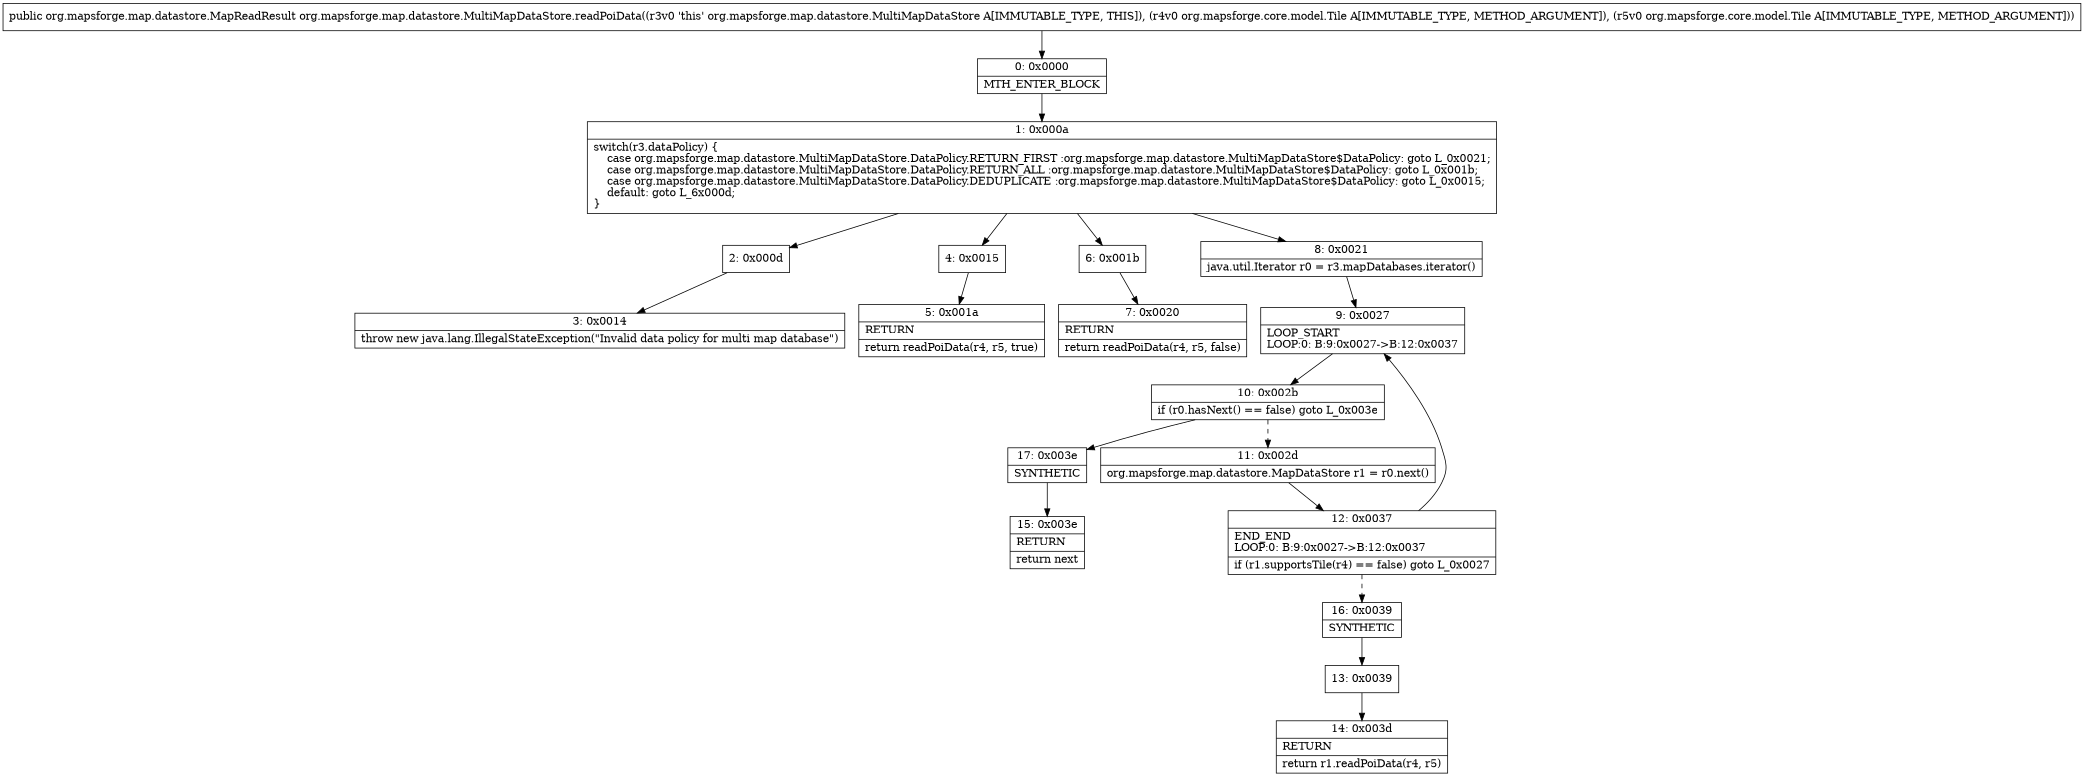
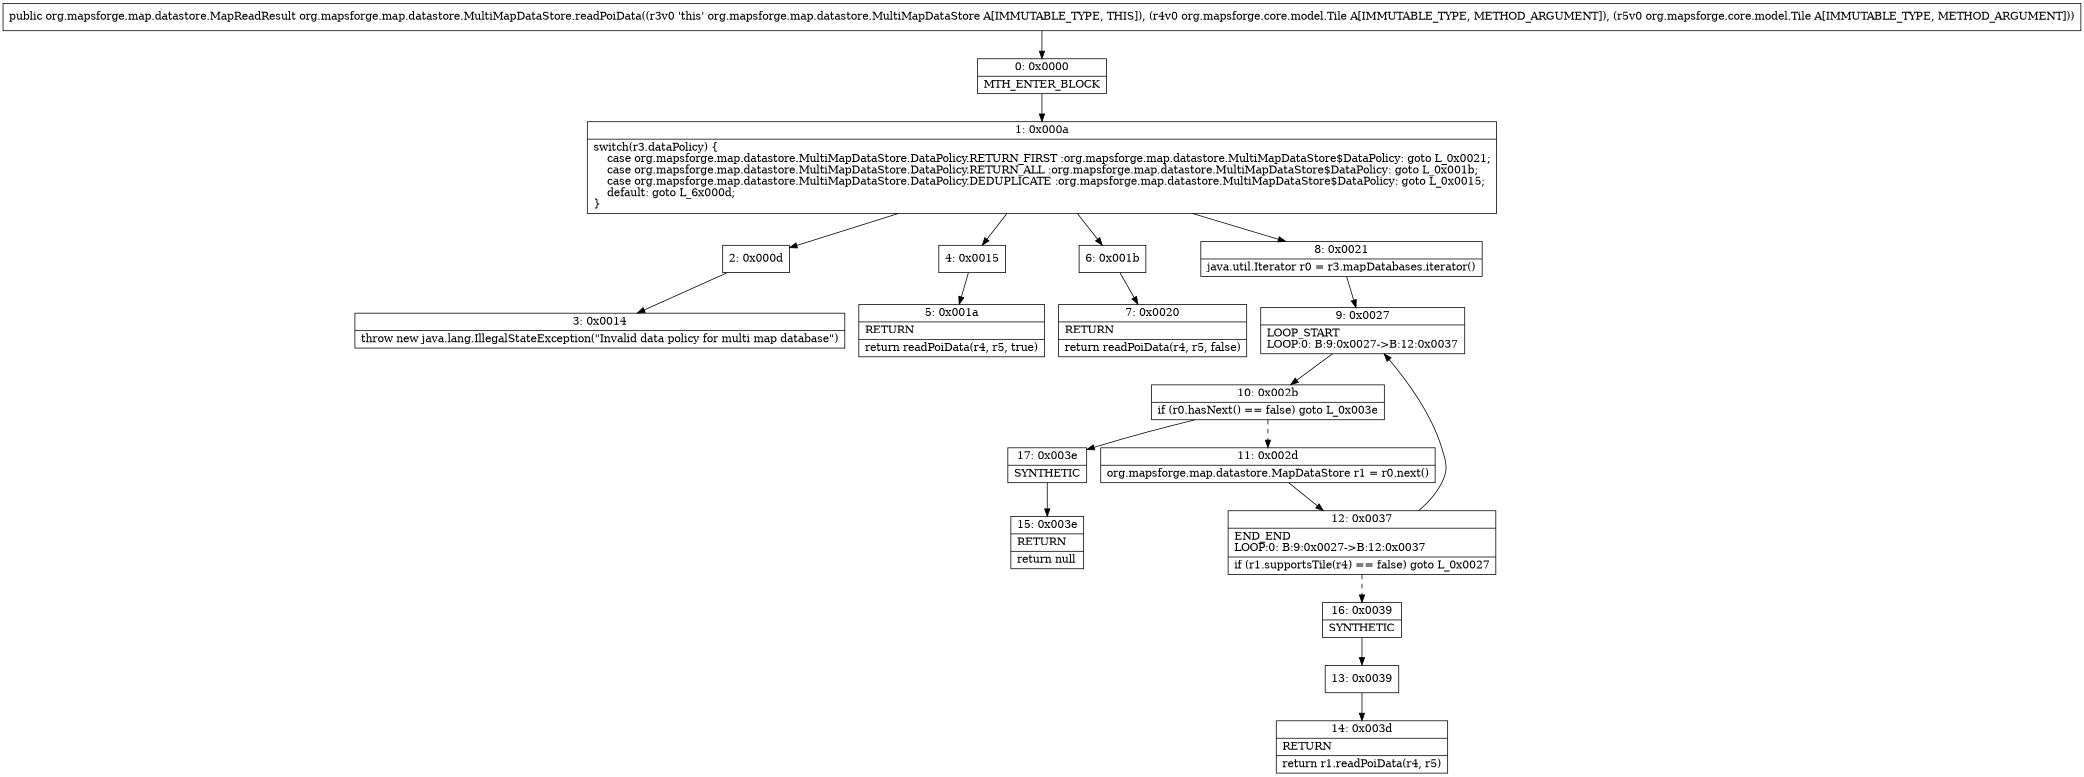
(1047, 560) -> (1046, 560)
